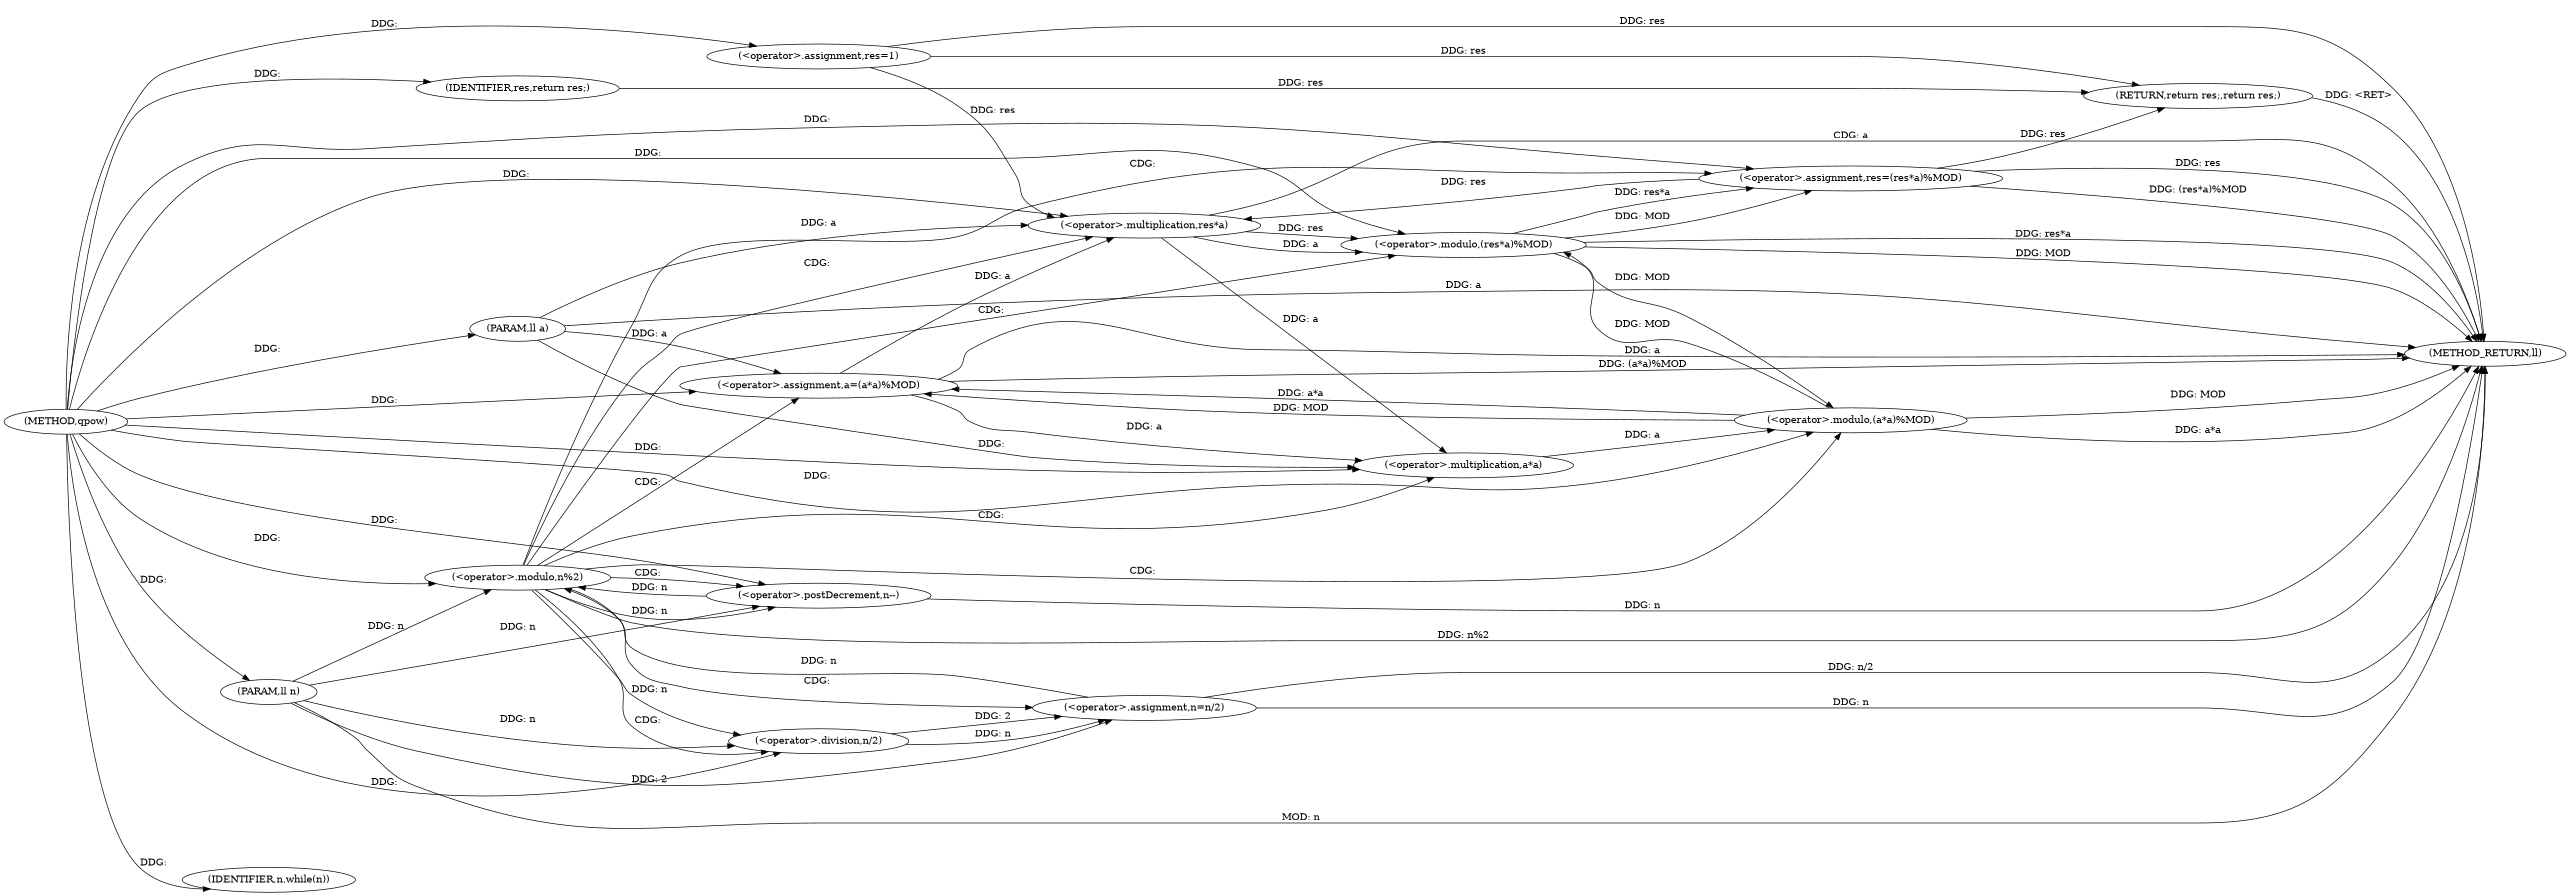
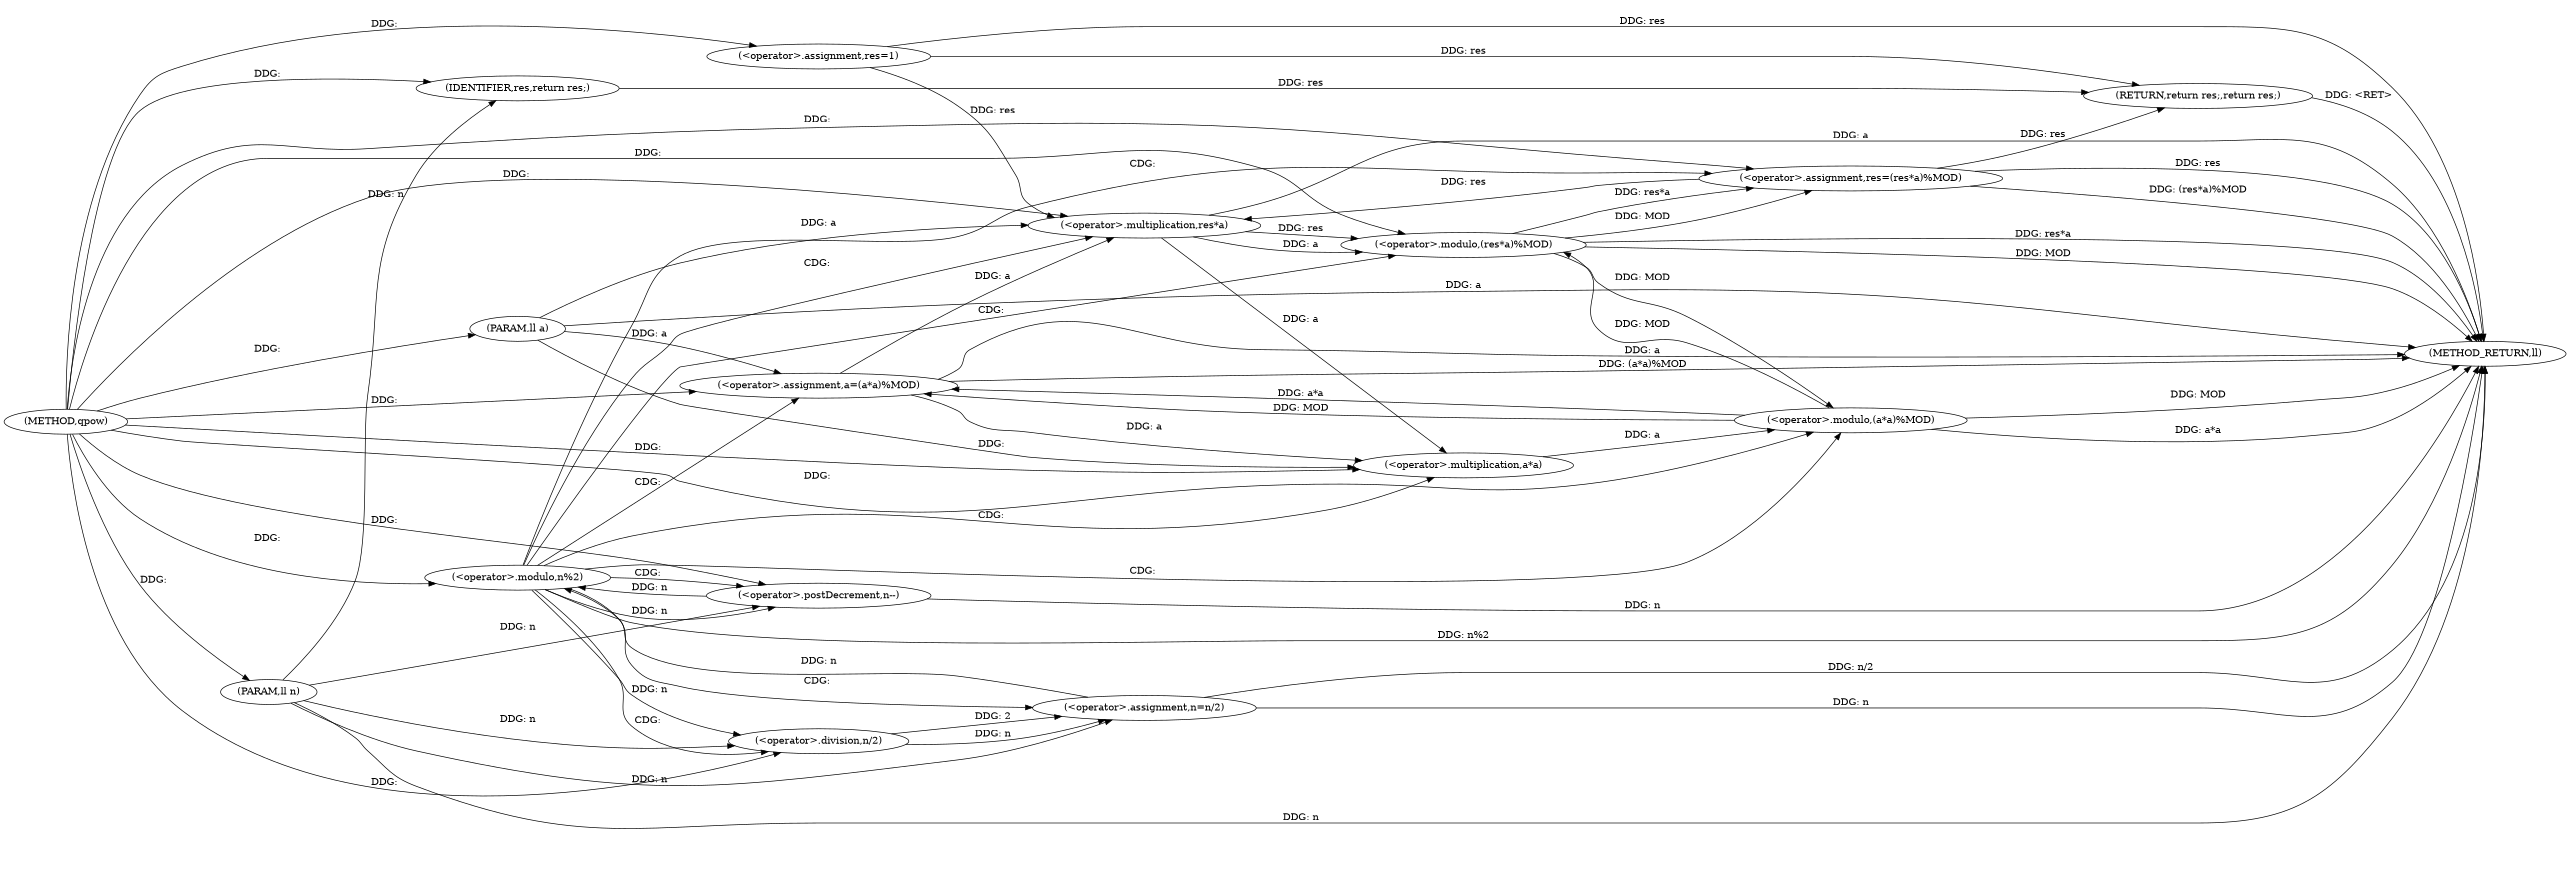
(1851, 136) -> (1851, 136)
(389, 637) -> (369, 385)
(649, 780) -> (649, 780)
(1301, 818) -> (1301, 818)
(269, 880) -> none
